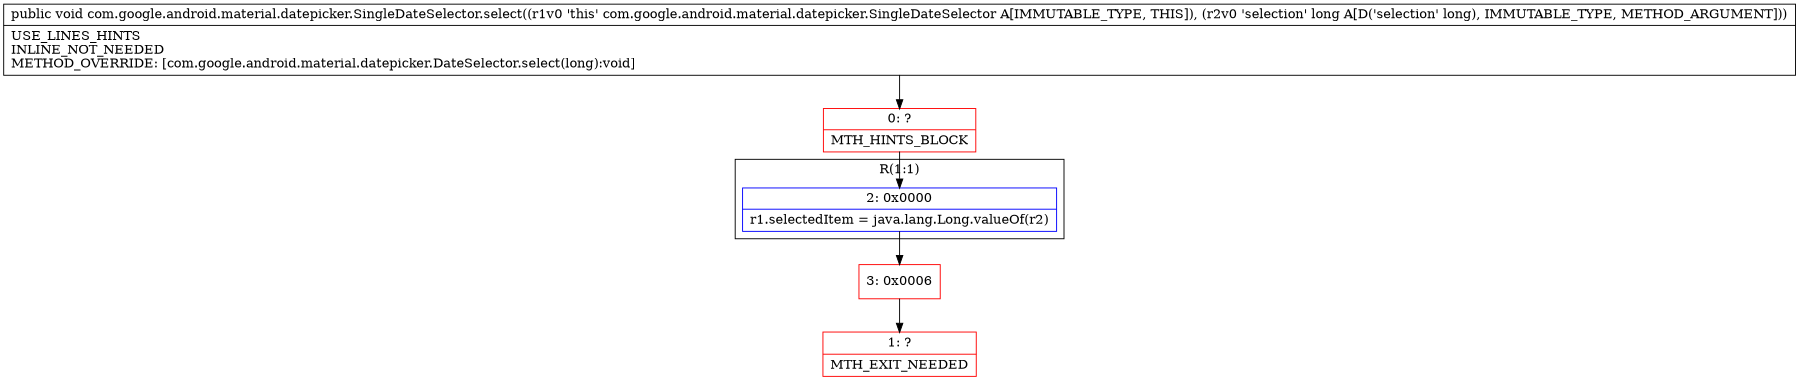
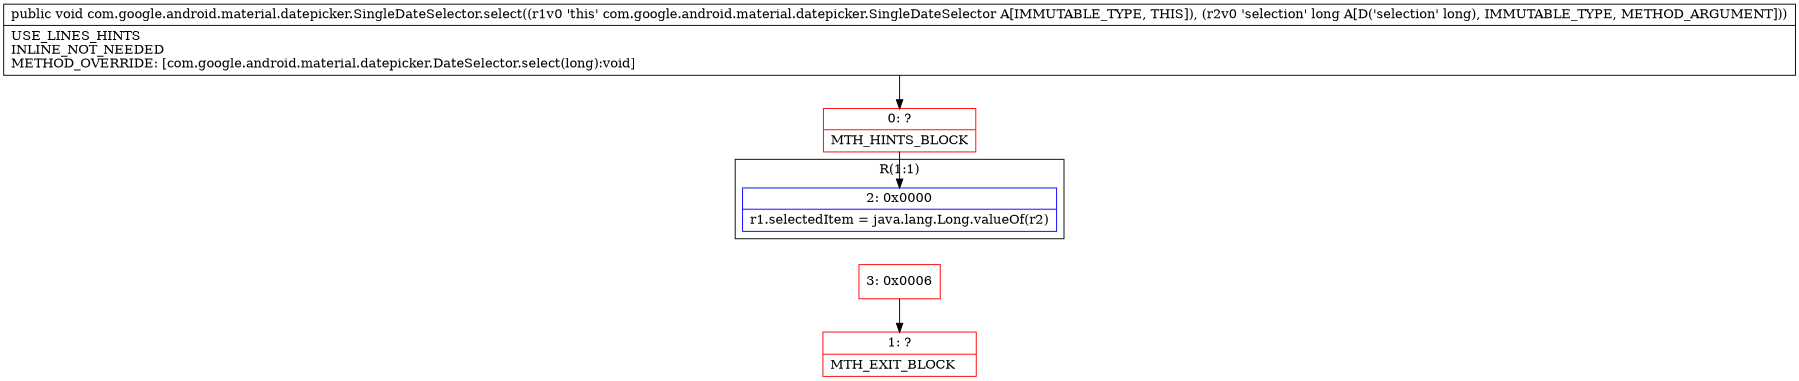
(900, 244) -> none
(900, 365) -> (893, 365)
